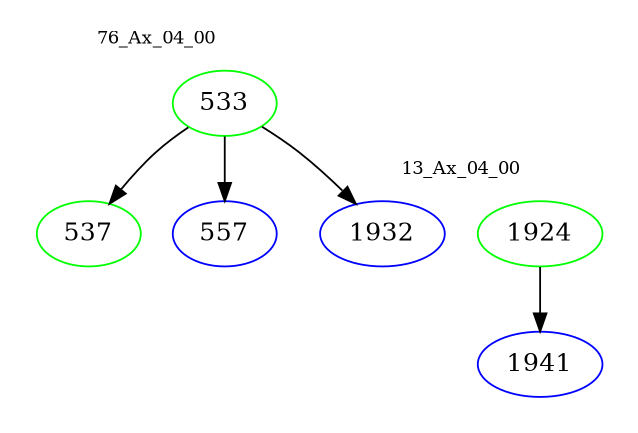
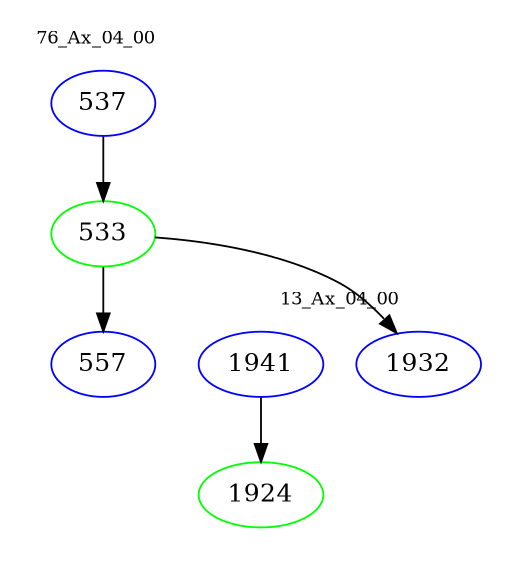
(152, 156) -> (103, 160)
(89, 234) -> (103, 103)
(540, 290) -> (261, 421)
